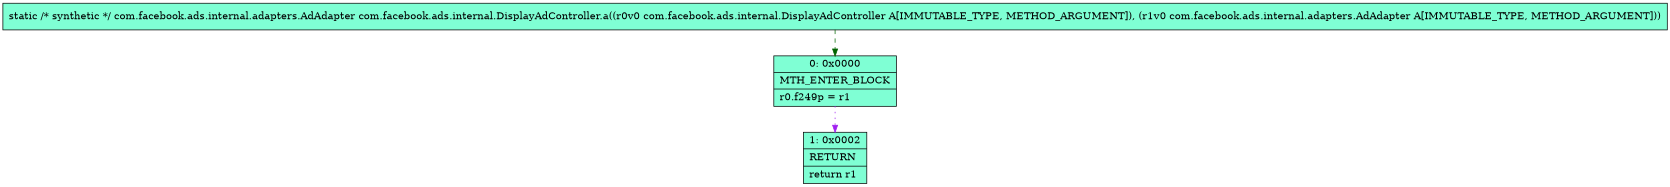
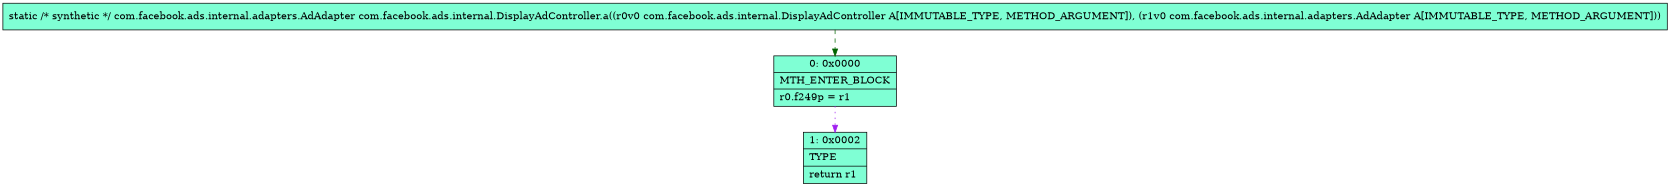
(833, 157) -> (823, 157)
